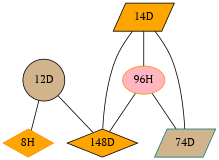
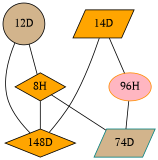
(178, 78) -> (79, 112)
(122, 113) -> (40, 115)
(28, 143) -> (40, 87)
